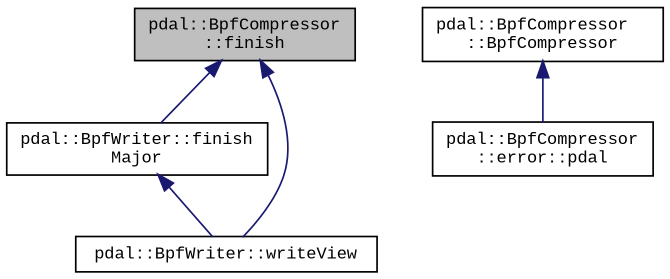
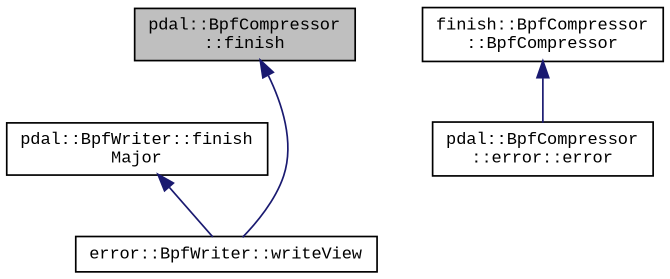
(543, 35) -> (543, 35)
(185, 98) -> none
(543, 149) -> (543, 149)
(226, 254) -> (226, 254)
